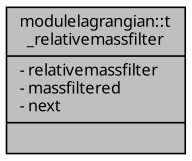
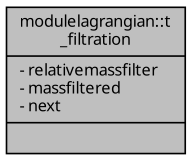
(96, 40) -> (96, 40)
